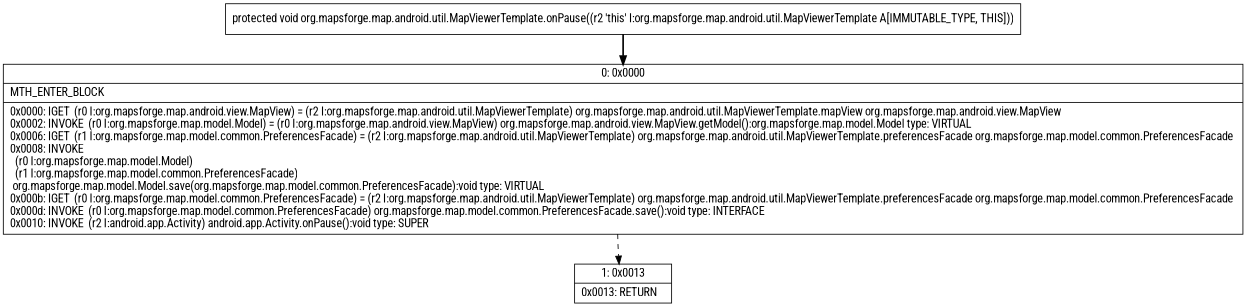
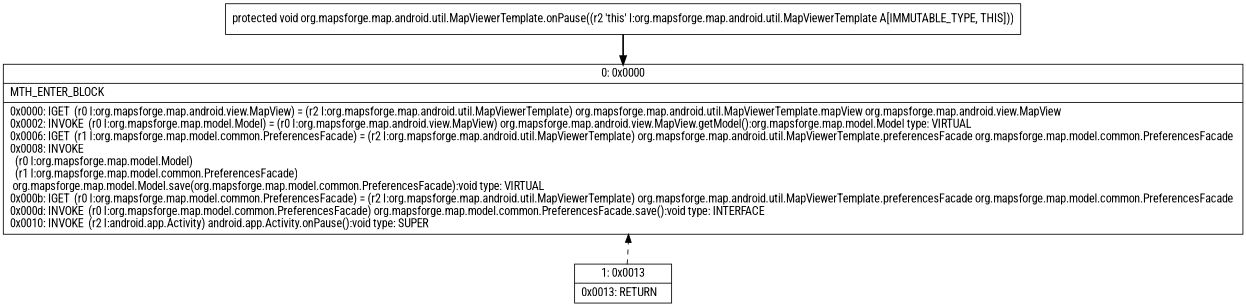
(618, 245) -> (628, 253)
